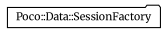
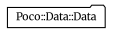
(84, 18) -> (56, 18)
